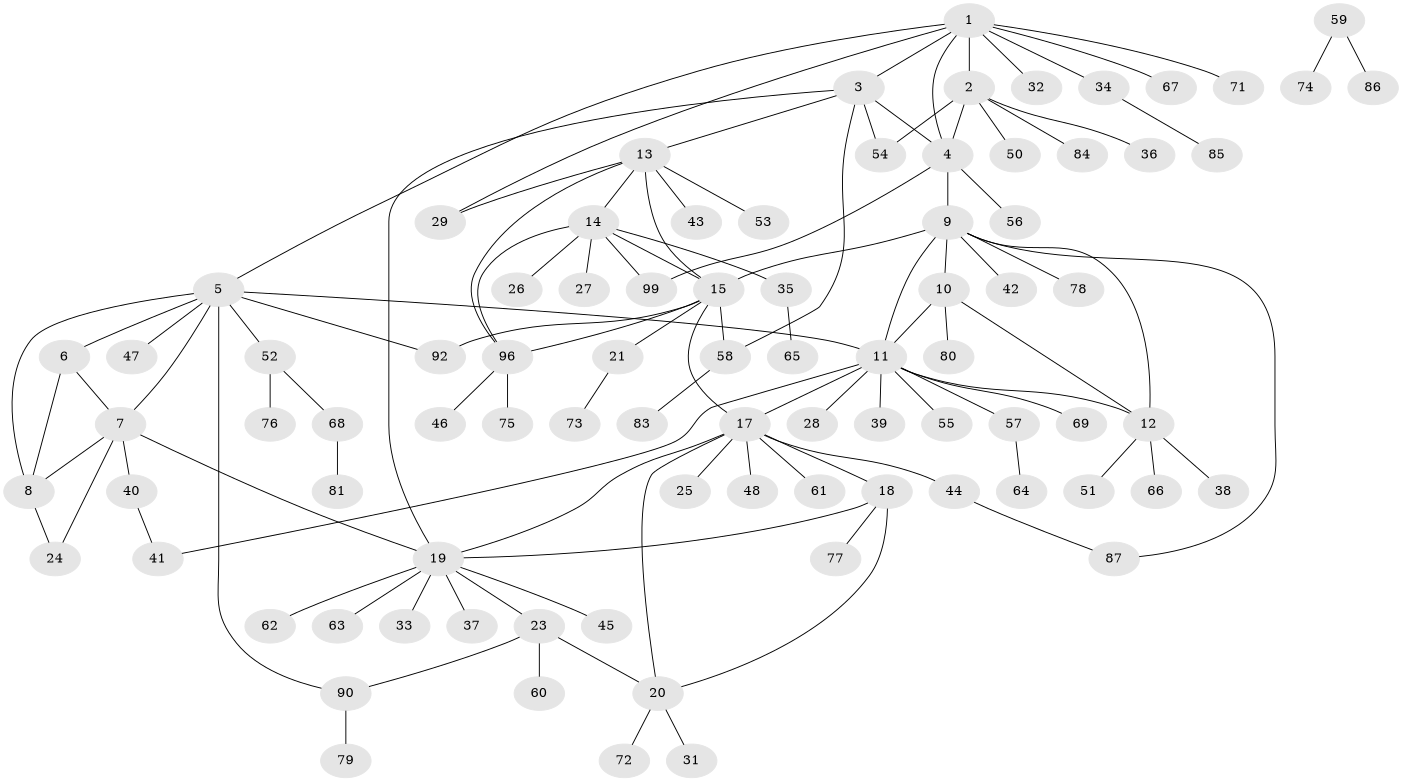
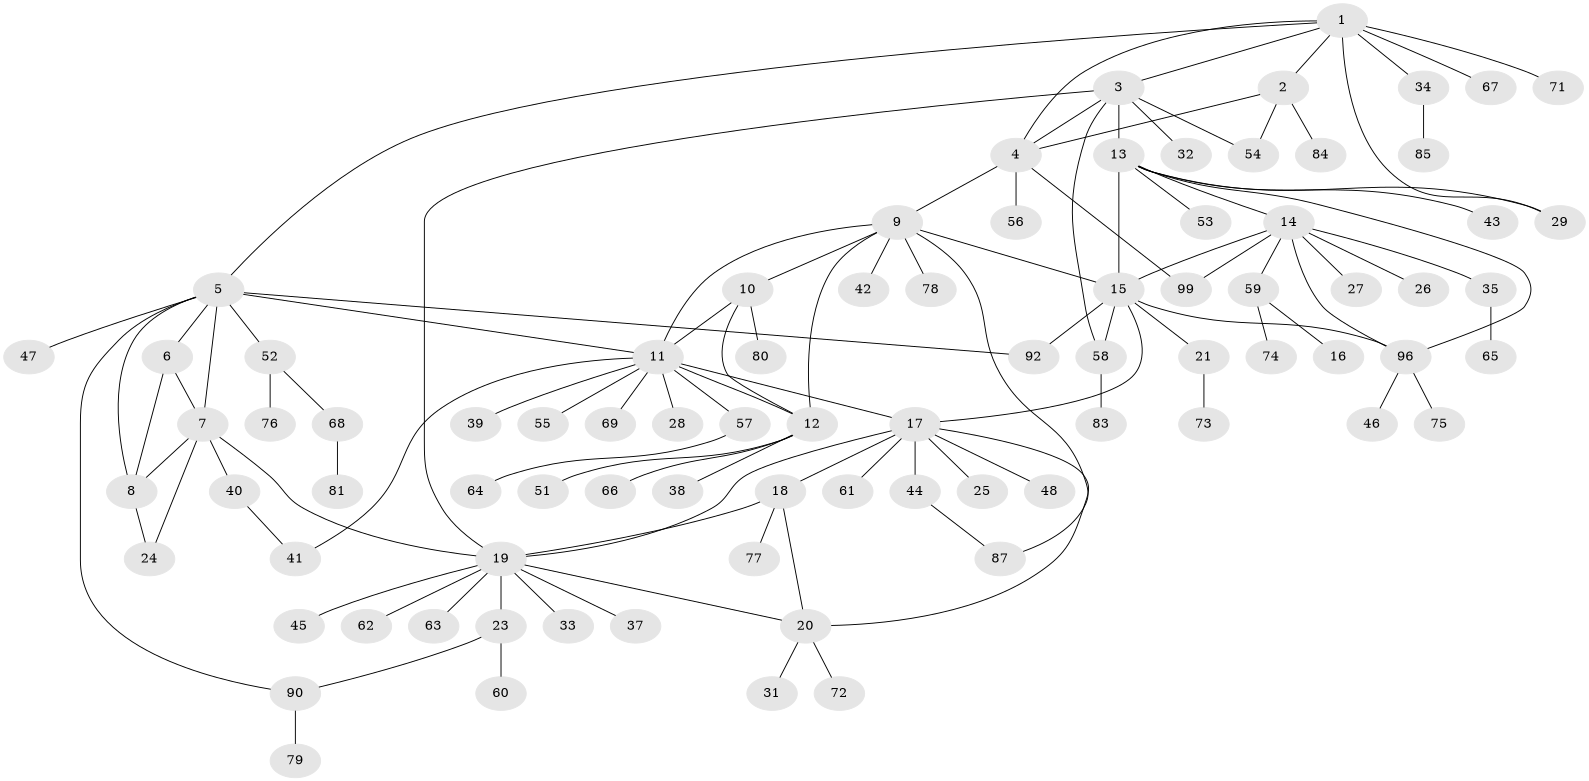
(1003, 54) -> (1157, 126)
(1373, 88) -> (1339, 357)
(1015, 155) -> none
(1150, 155) -> none
none -> (1271, 256)
(599, 660) -> (653, 593)
